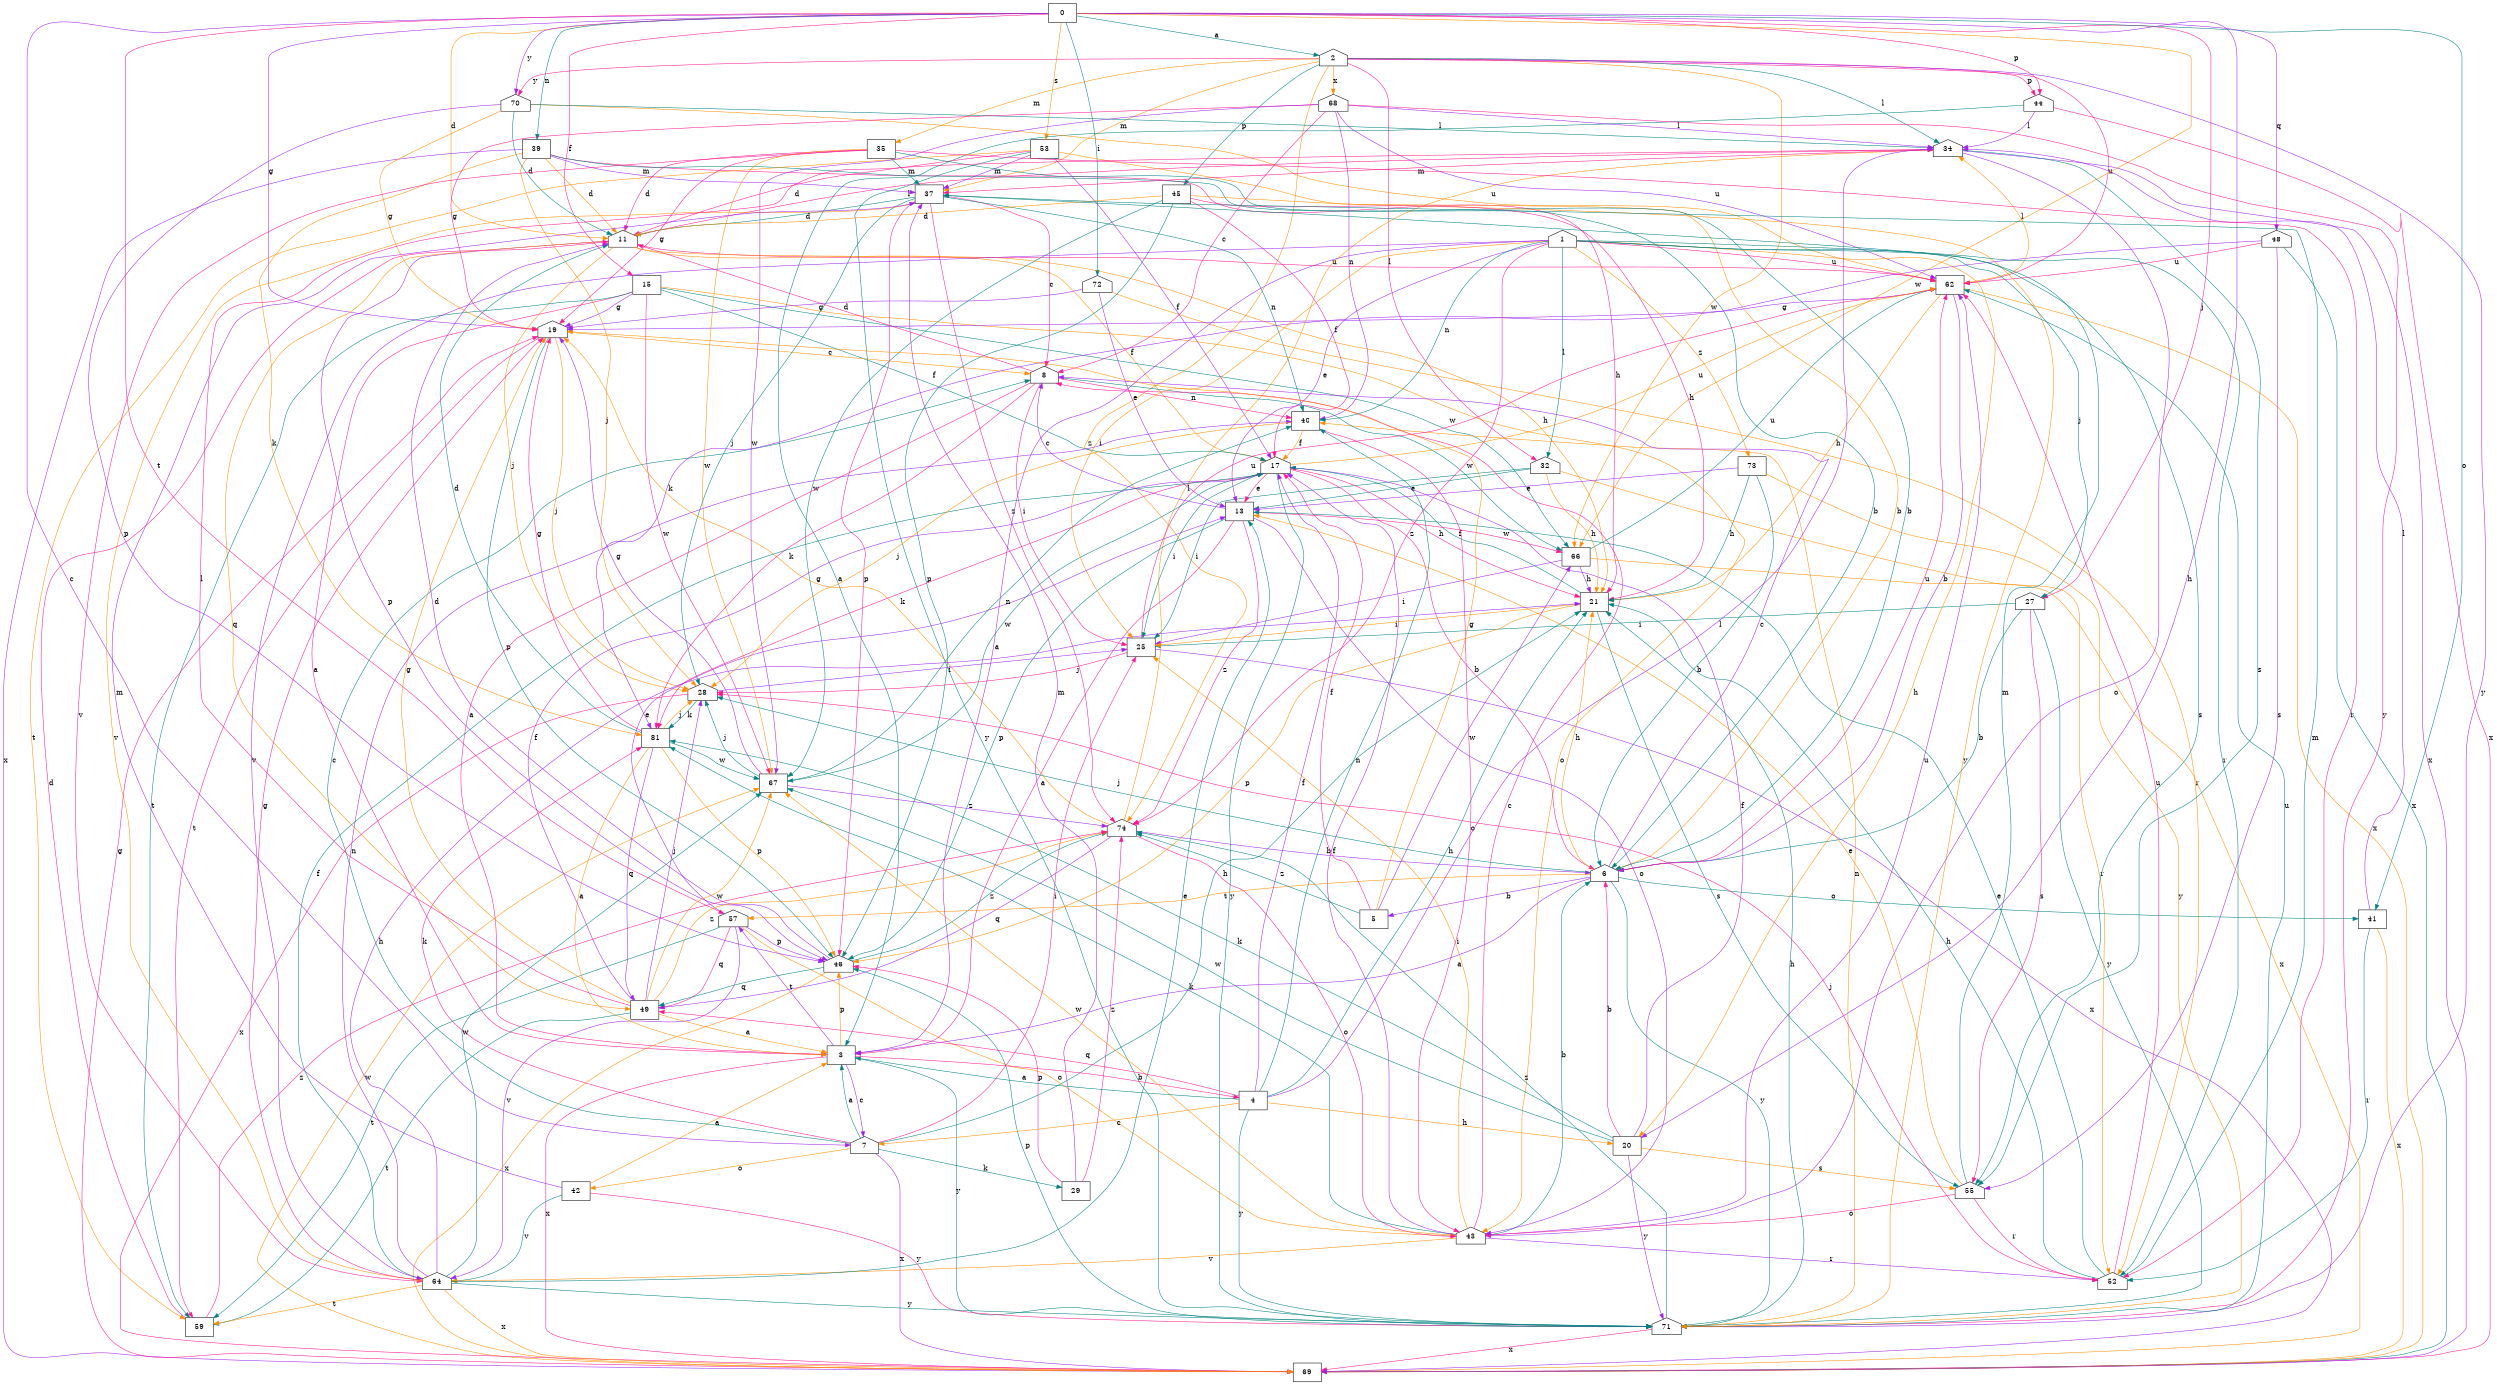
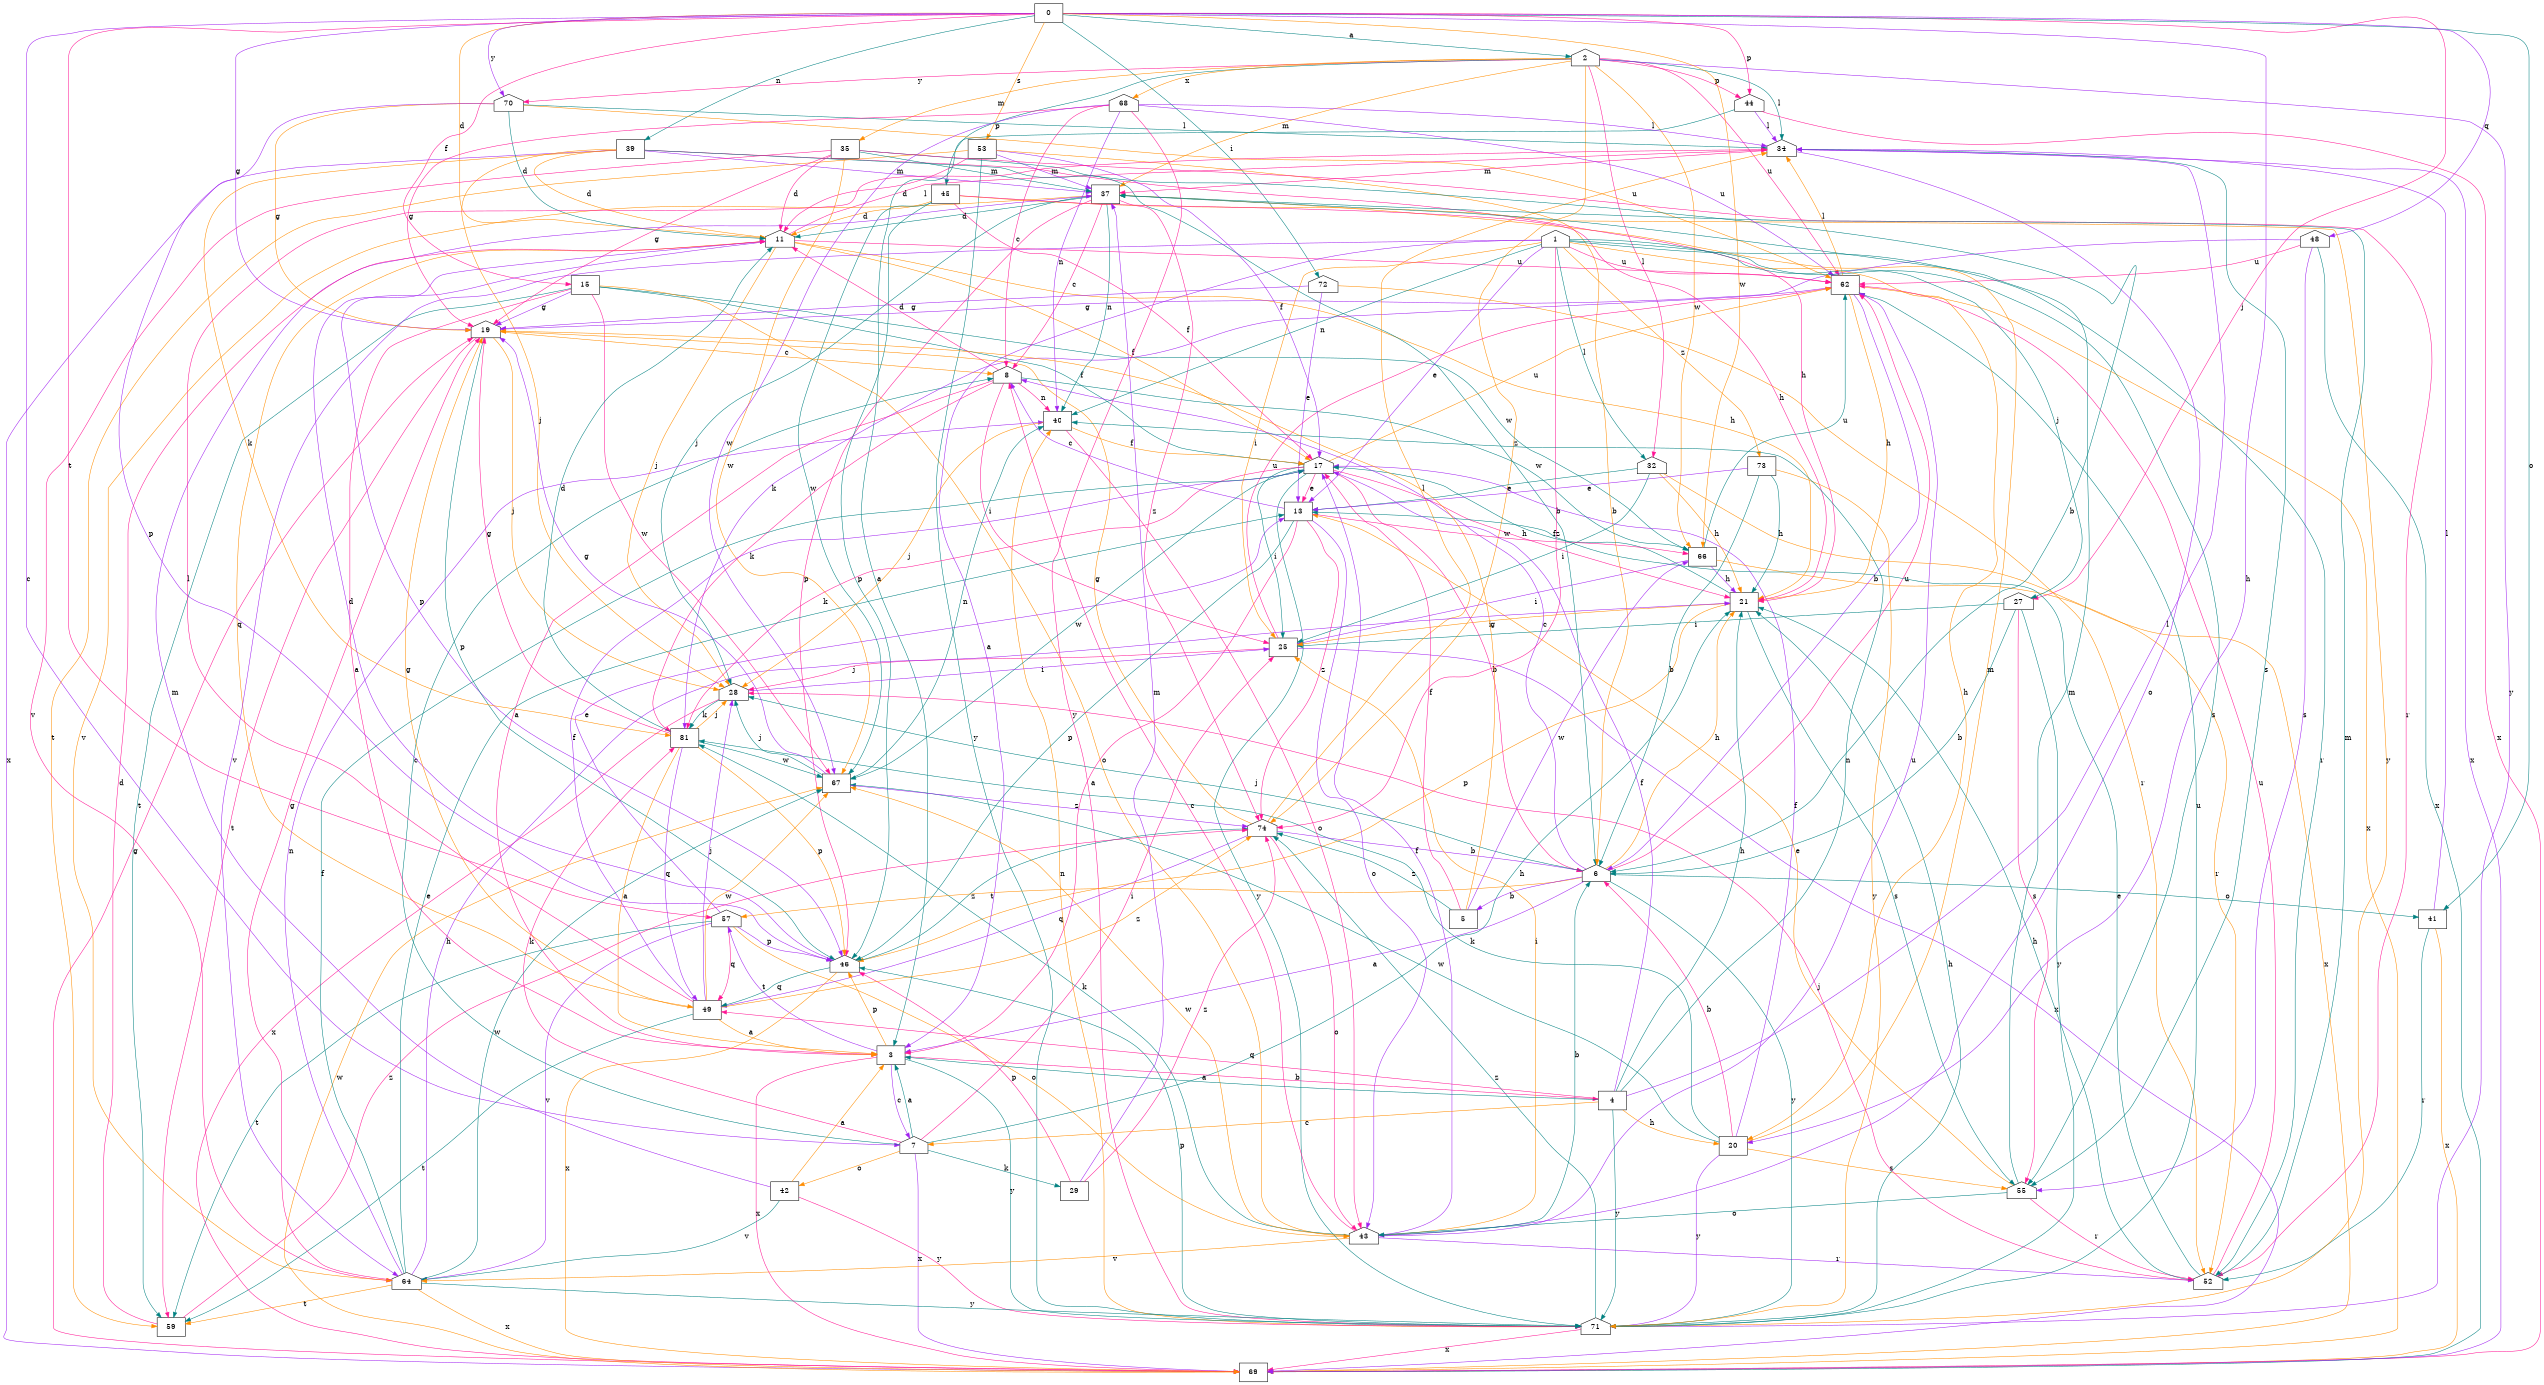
none -> (2016, 367)
(1724, 1223) -> (1711, 1213)
